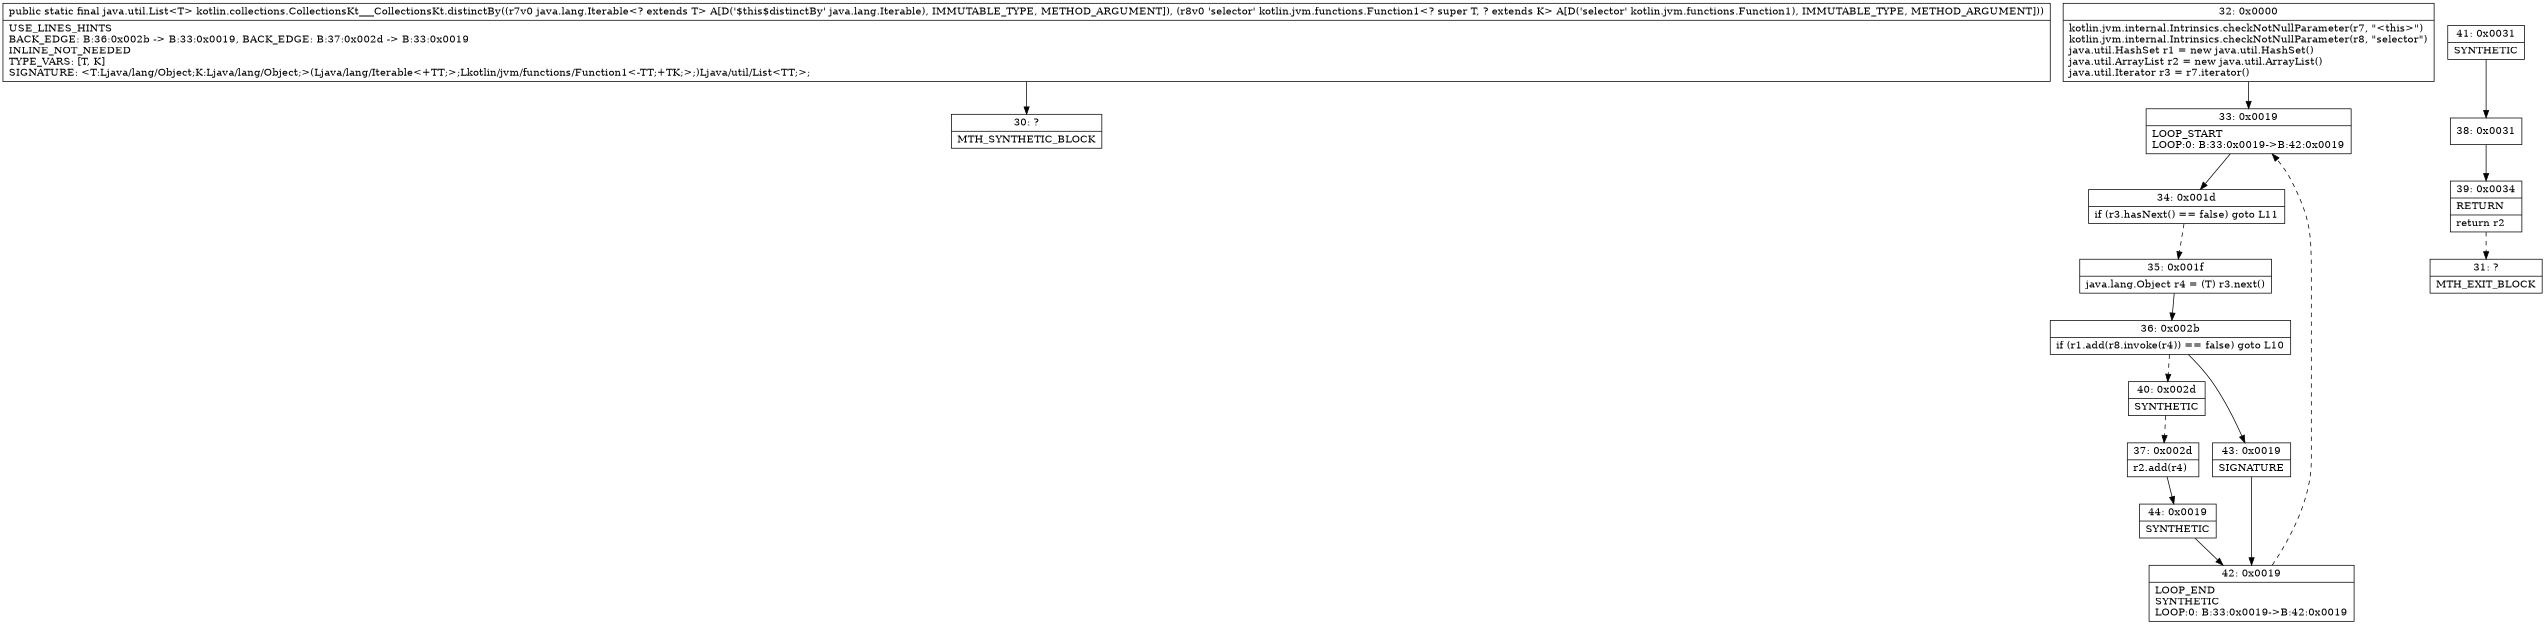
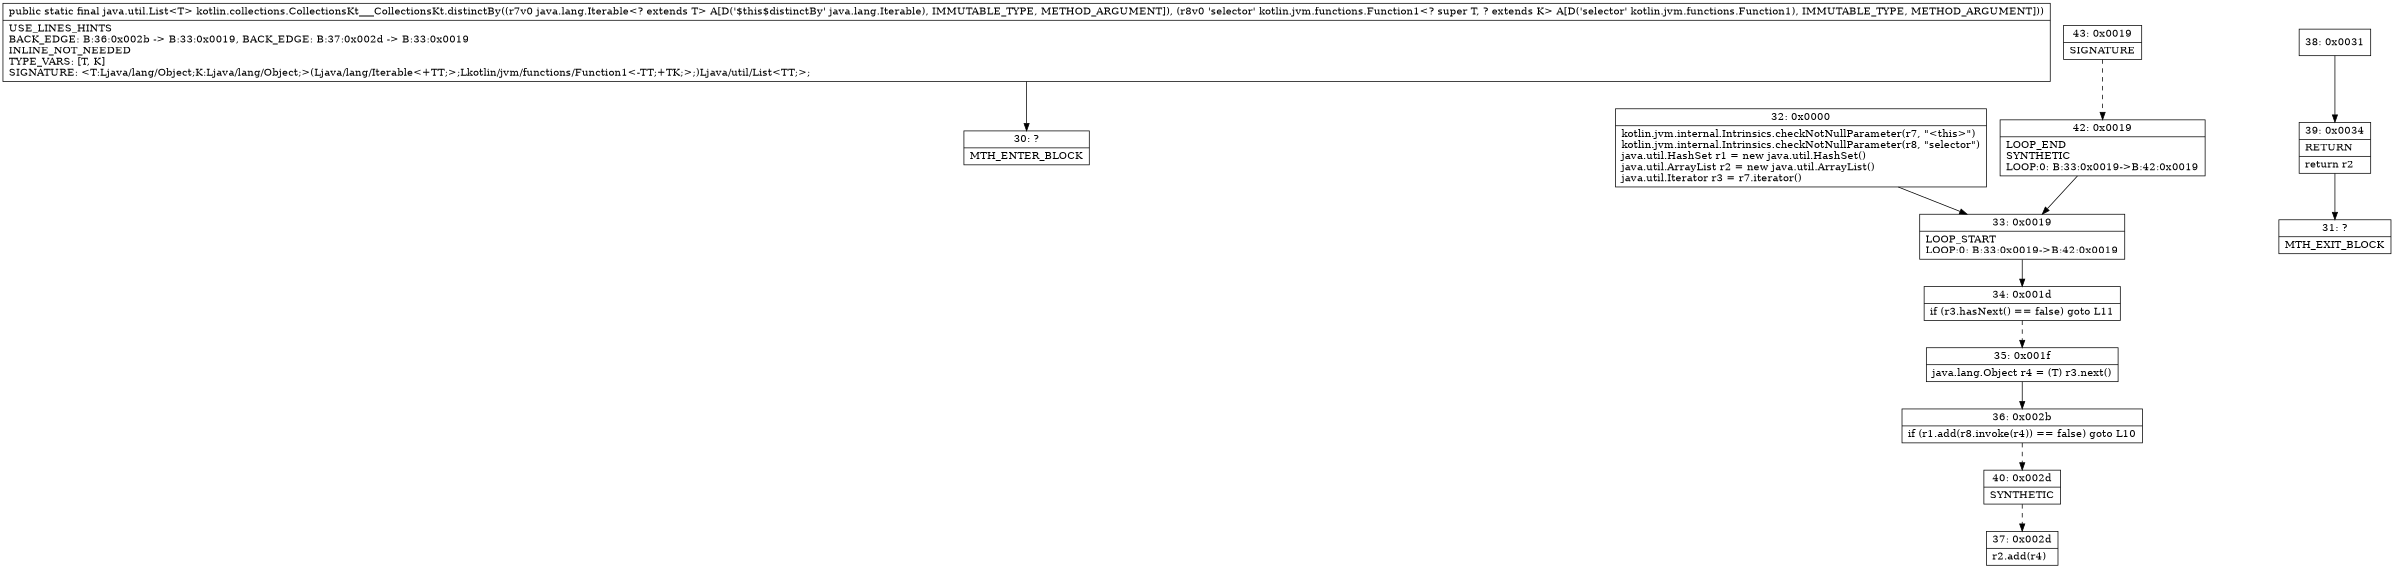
(2486, 42) -> none
(1027, 139) -> (1027, 156)
(2486, 242) -> (2335, 193)
(2311, 363) -> (2062, 192)
(2219, 393) -> none
(2252, 517) -> (2103, 86)
(2178, 521) -> none
